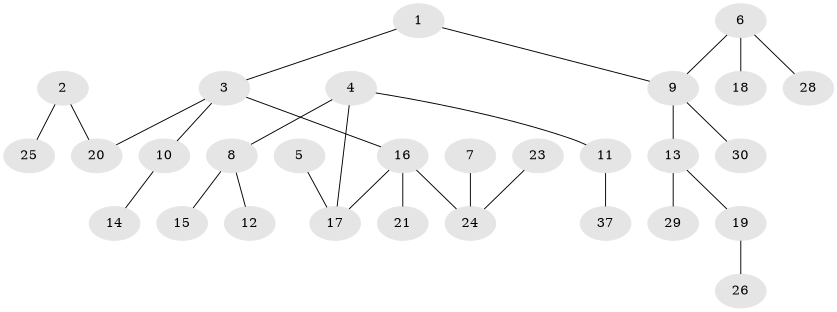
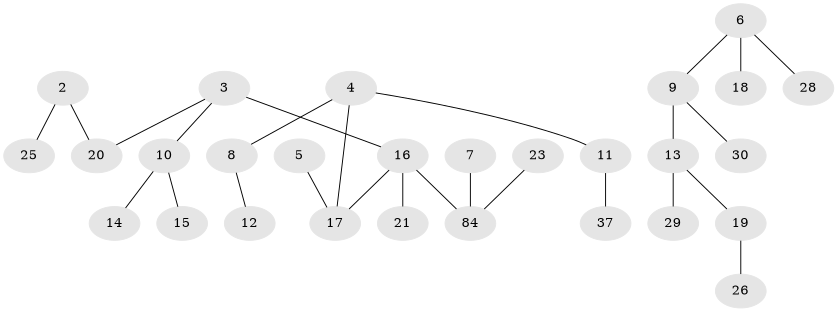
(419, 21) -> none
(207, 190) -> (173, 190)
(470, 223) -> (470, 223)
